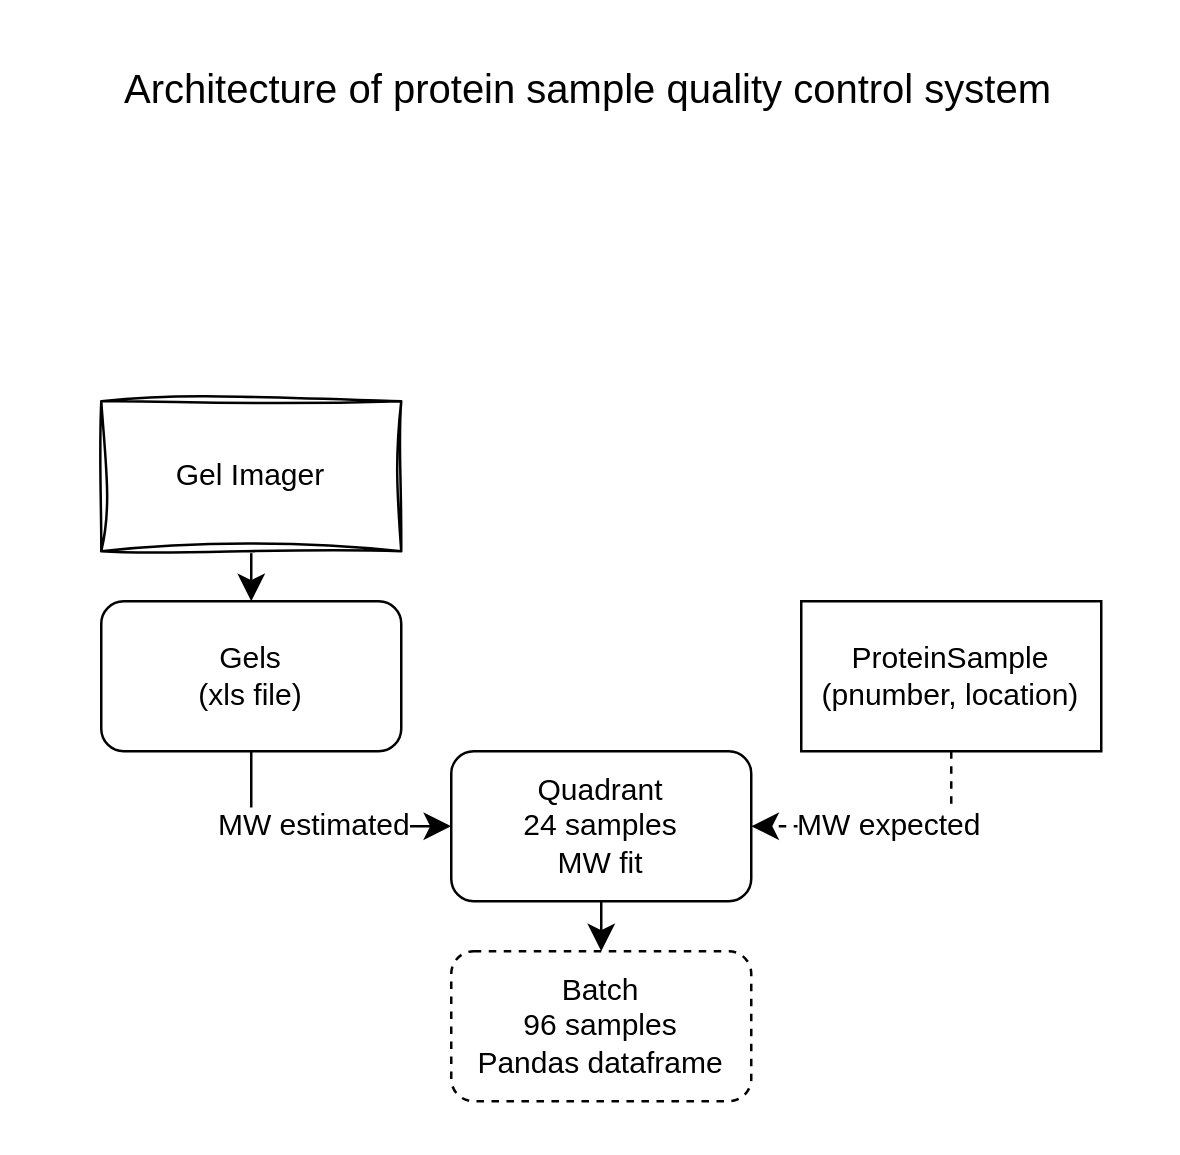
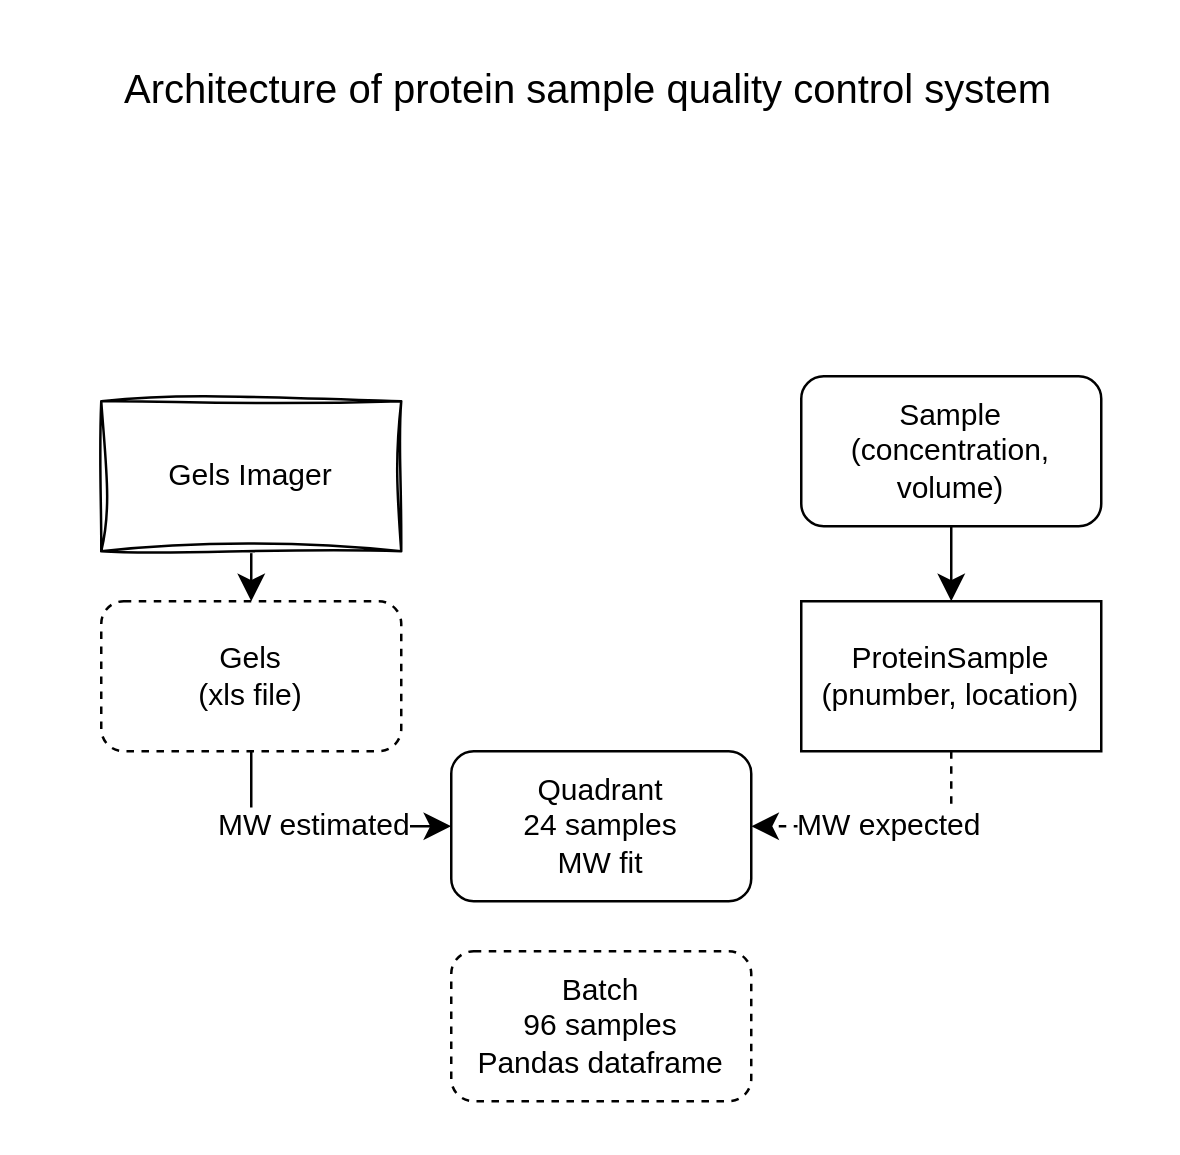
none -> (951, 451)
(251, 476) -> (251, 476)
none -> (951, 554)
(251, 676) -> (251, 676)
(601, 916) -> none
